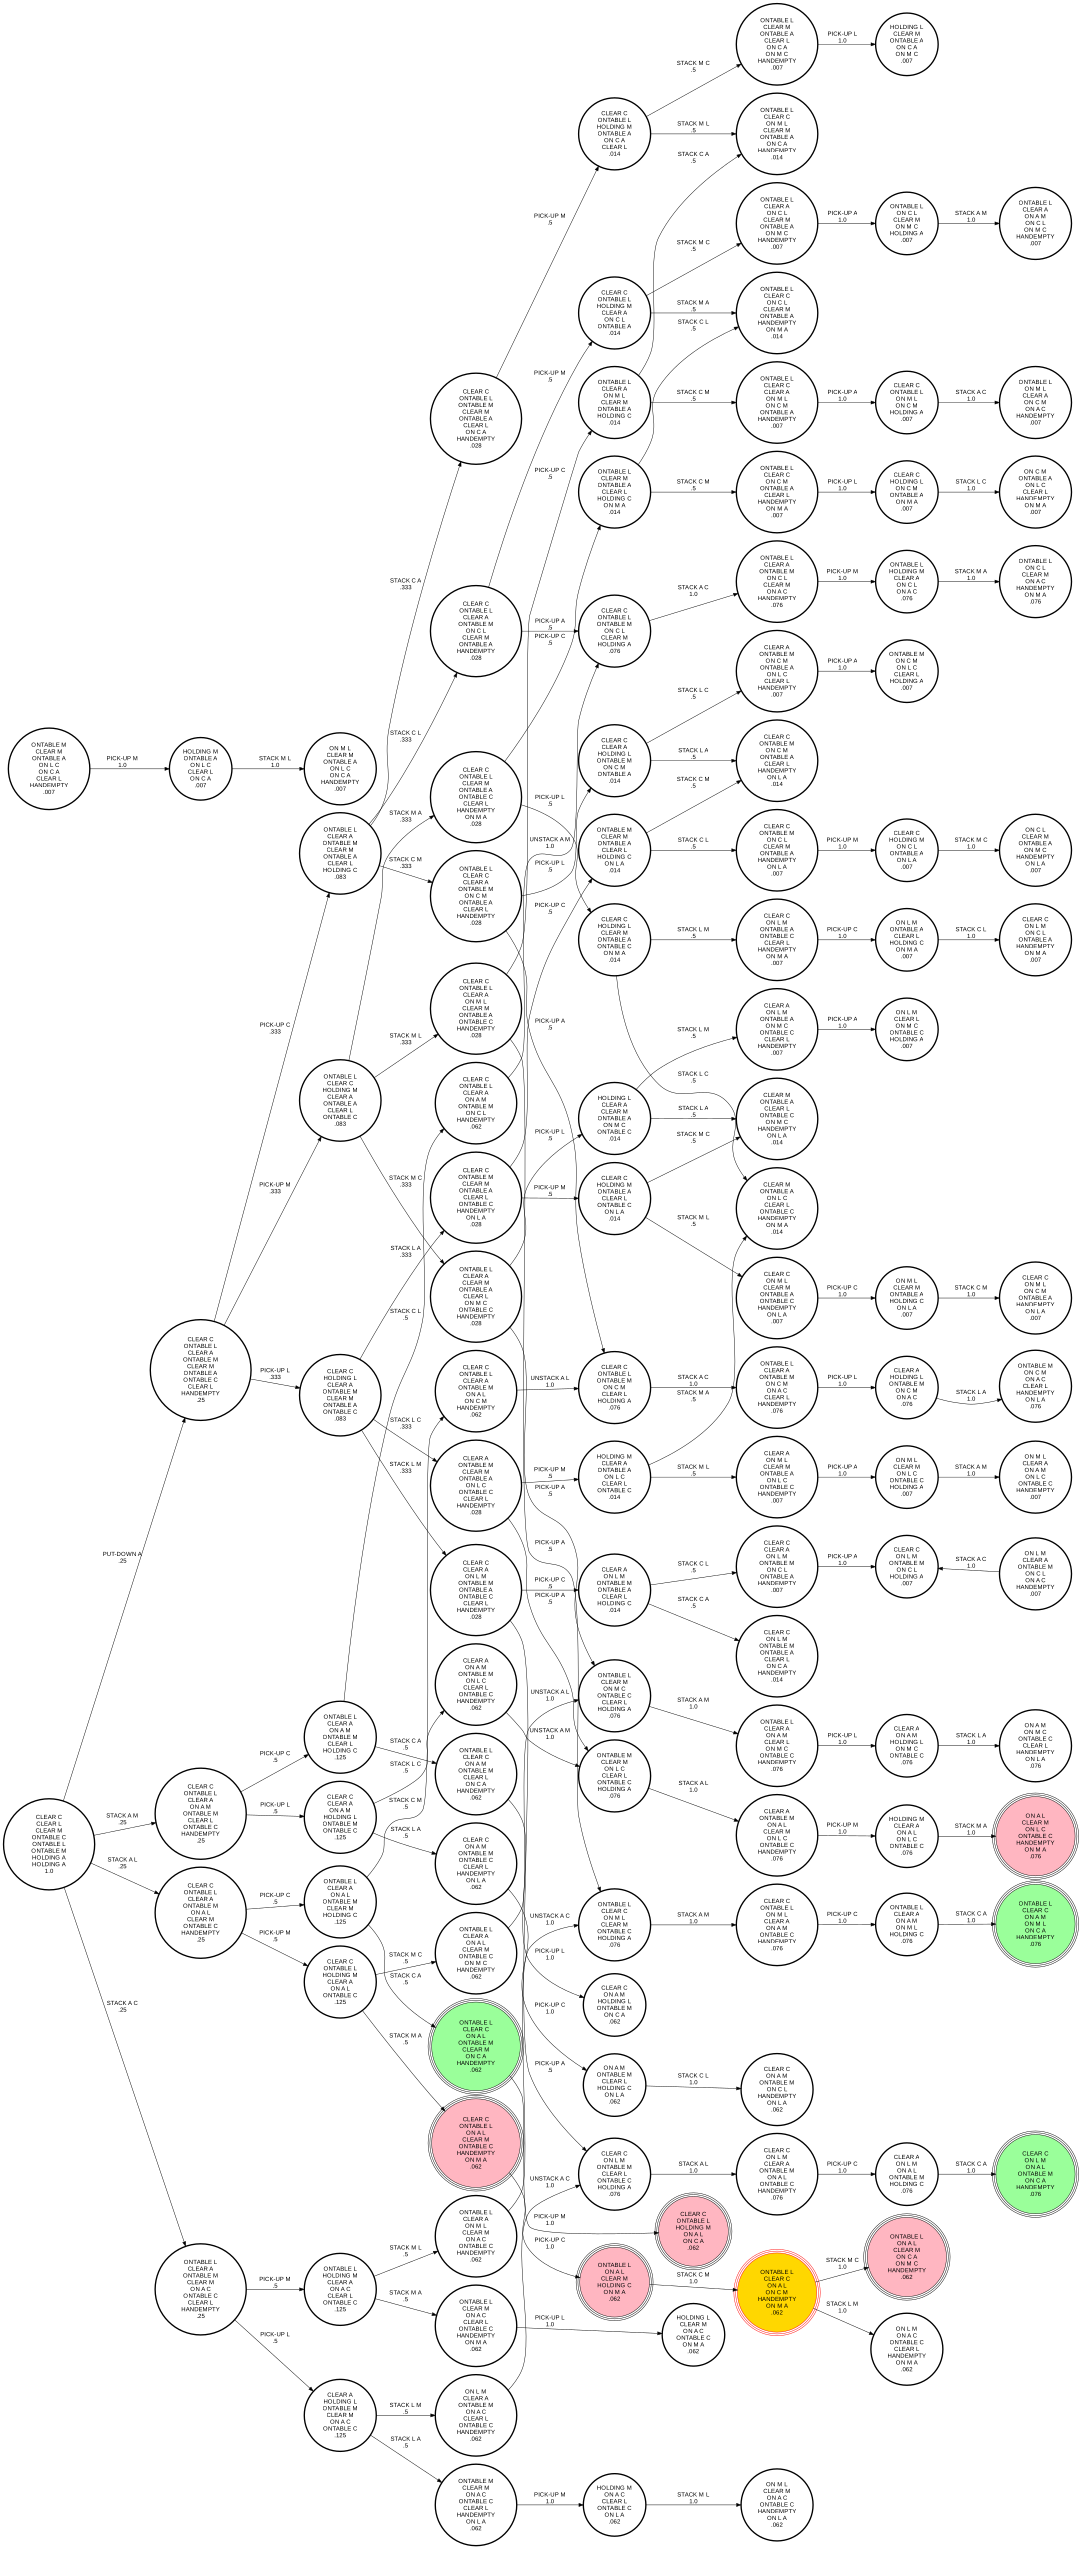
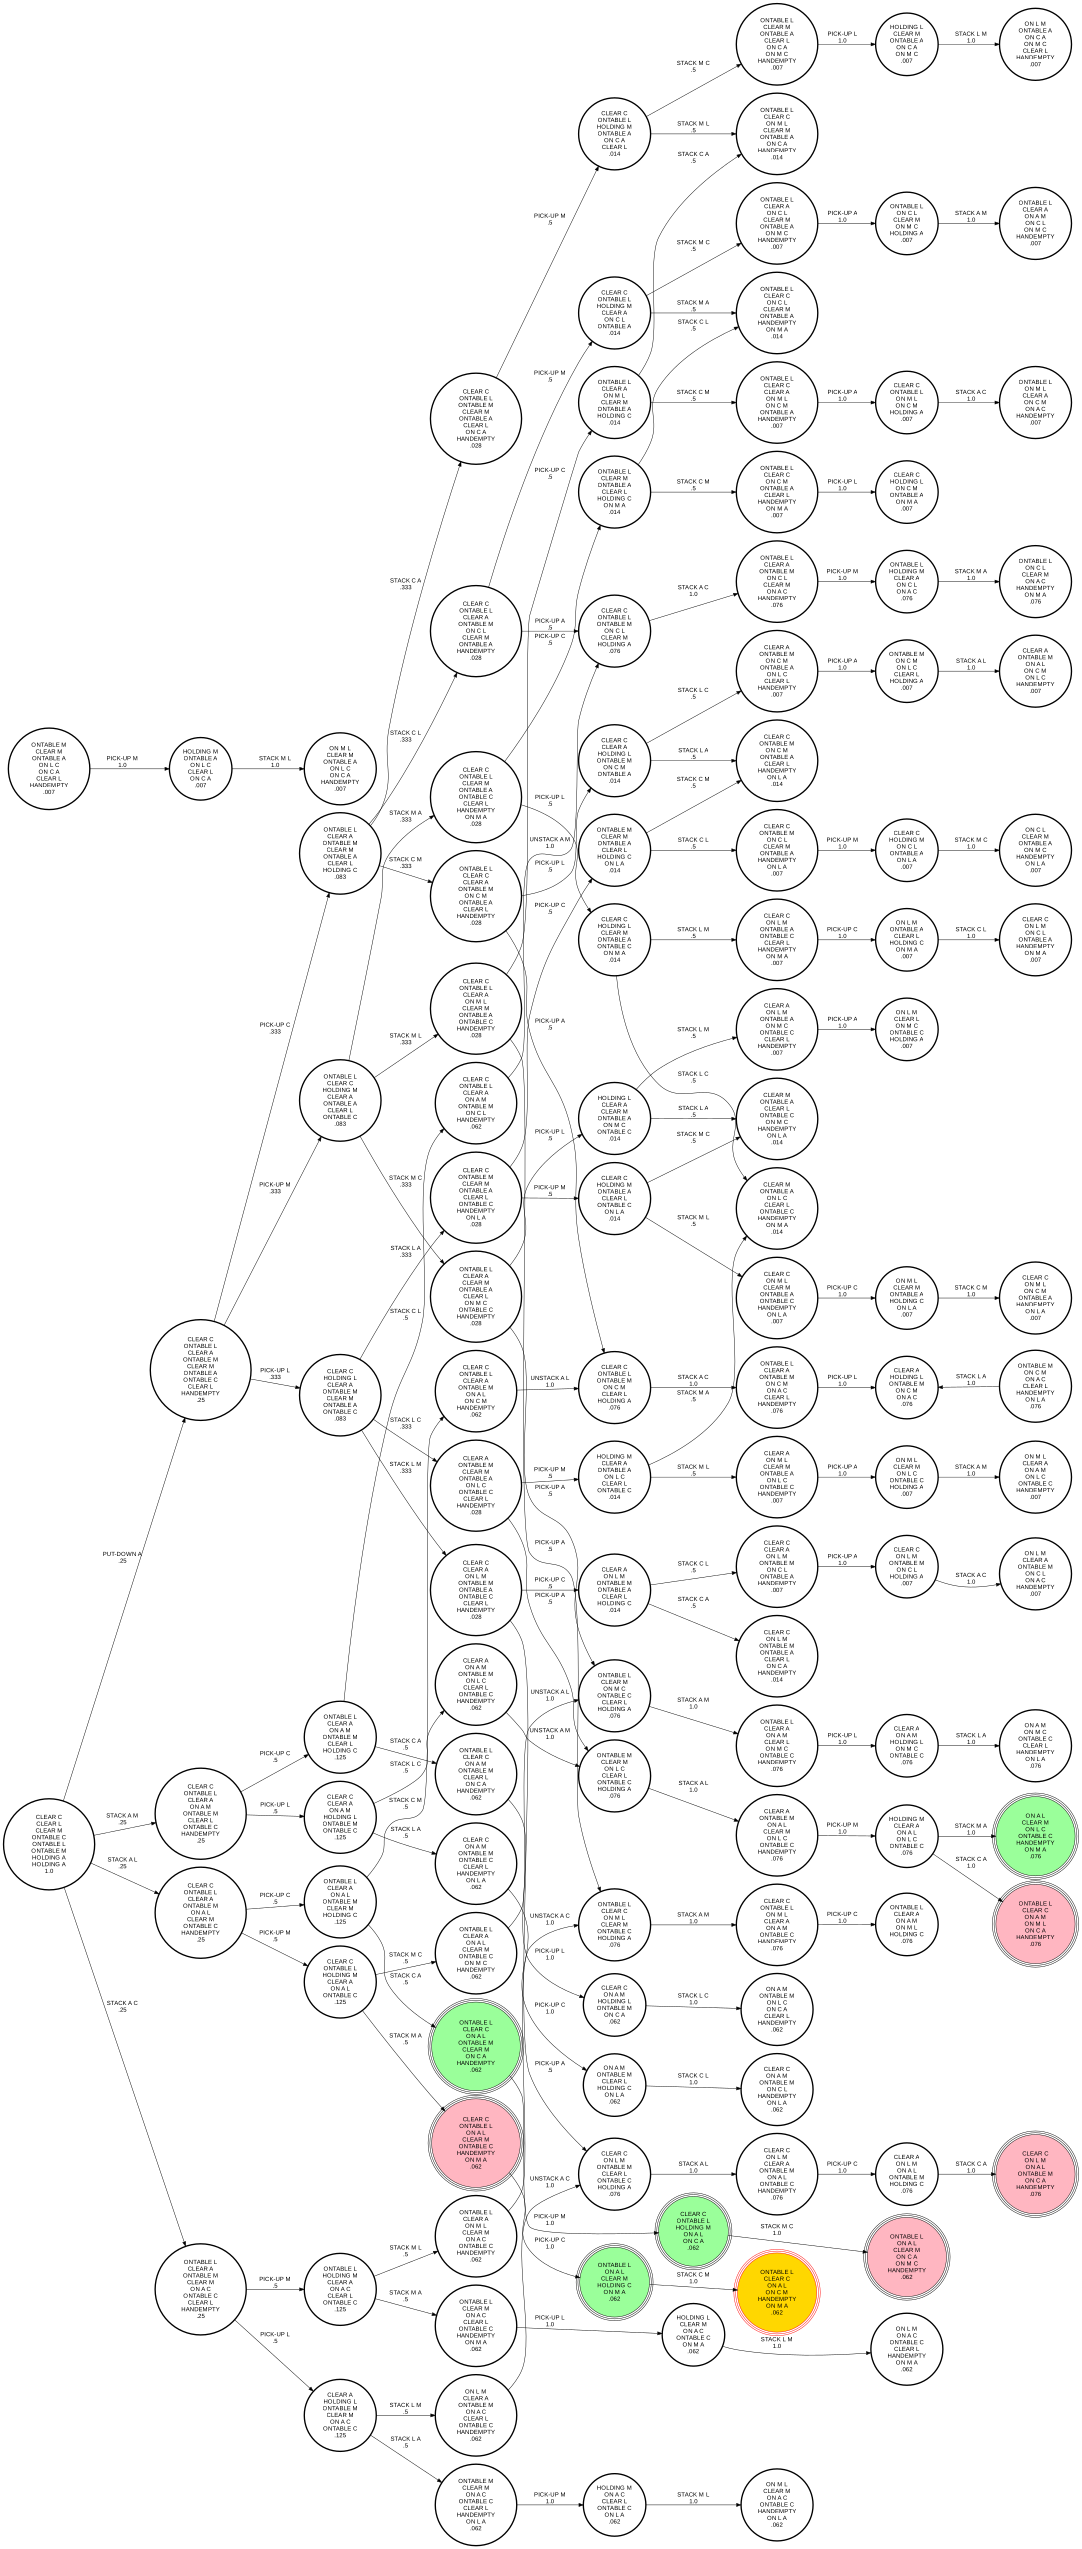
none -> (1035, 44)
(1035, 492) -> none
none -> (1035, 671)
(967, 1404) -> (971, 1387)
(971, 1570) -> (965, 1587)
(1035, 1836) -> (1035, 1836)
(965, 1924) -> (966, 1876)
(1035, 1924) -> (1035, 1924)
none -> (777, 2009)
(1035, 2174) -> (1035, 2174)
(693, 2231) -> (693, 2231)
(840, 2275) -> (796, 2244)
(615, 2282) -> (615, 2282)
(842, 2321) -> (794, 2355)
